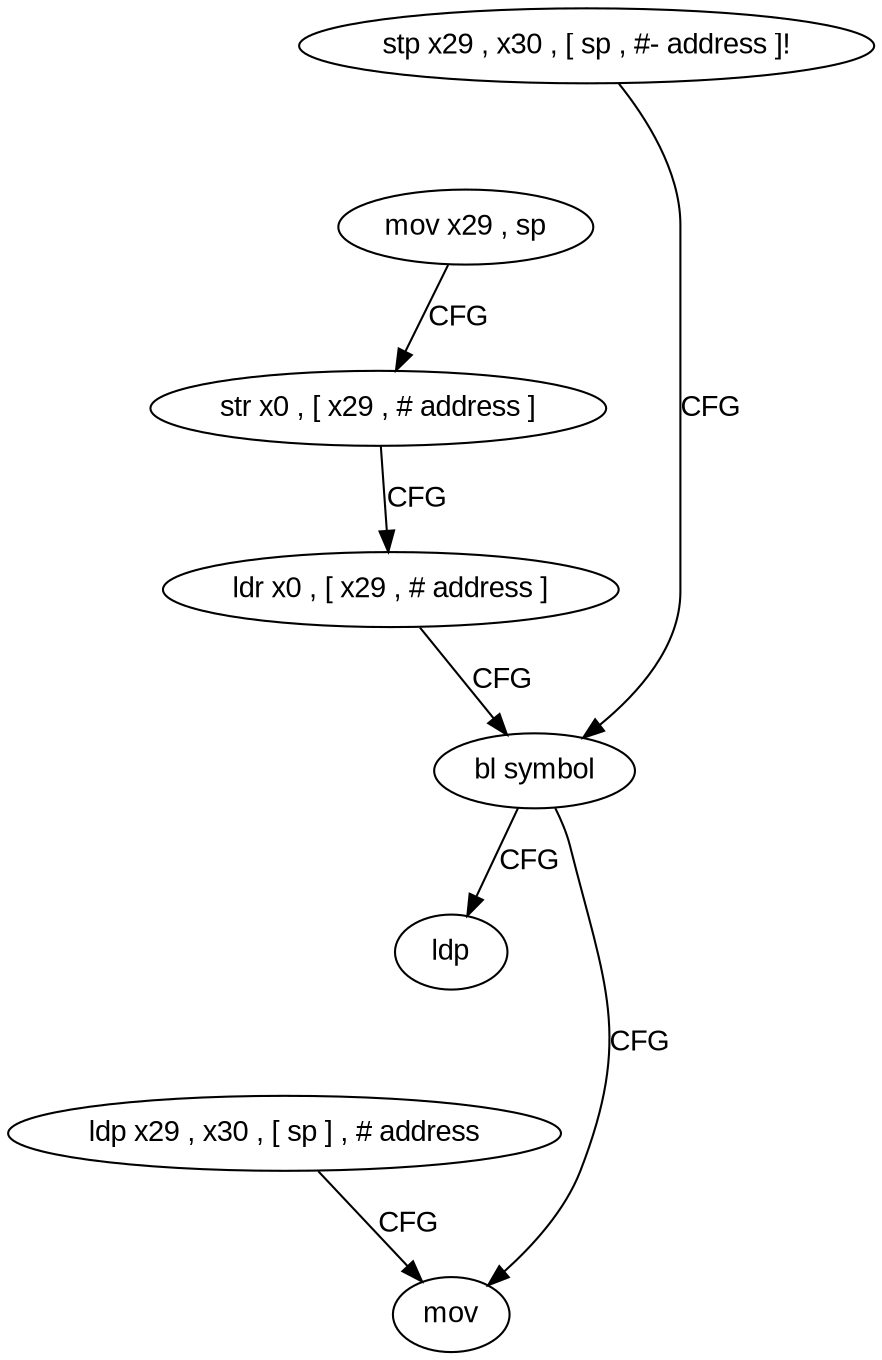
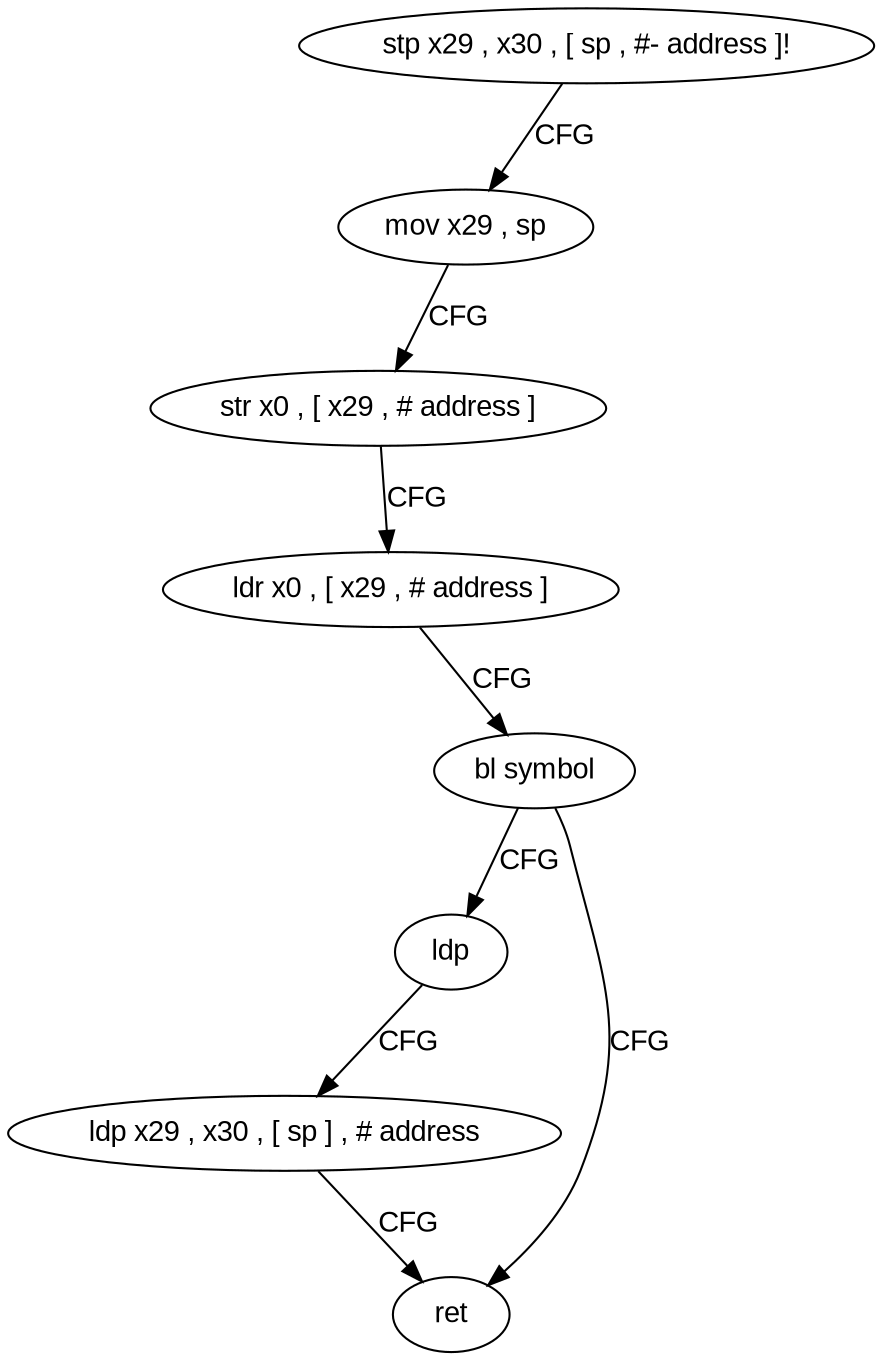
(680, 410) -> (532, 128)
none -> (377, 1033)
(451, 1315) -> (451, 1315)
